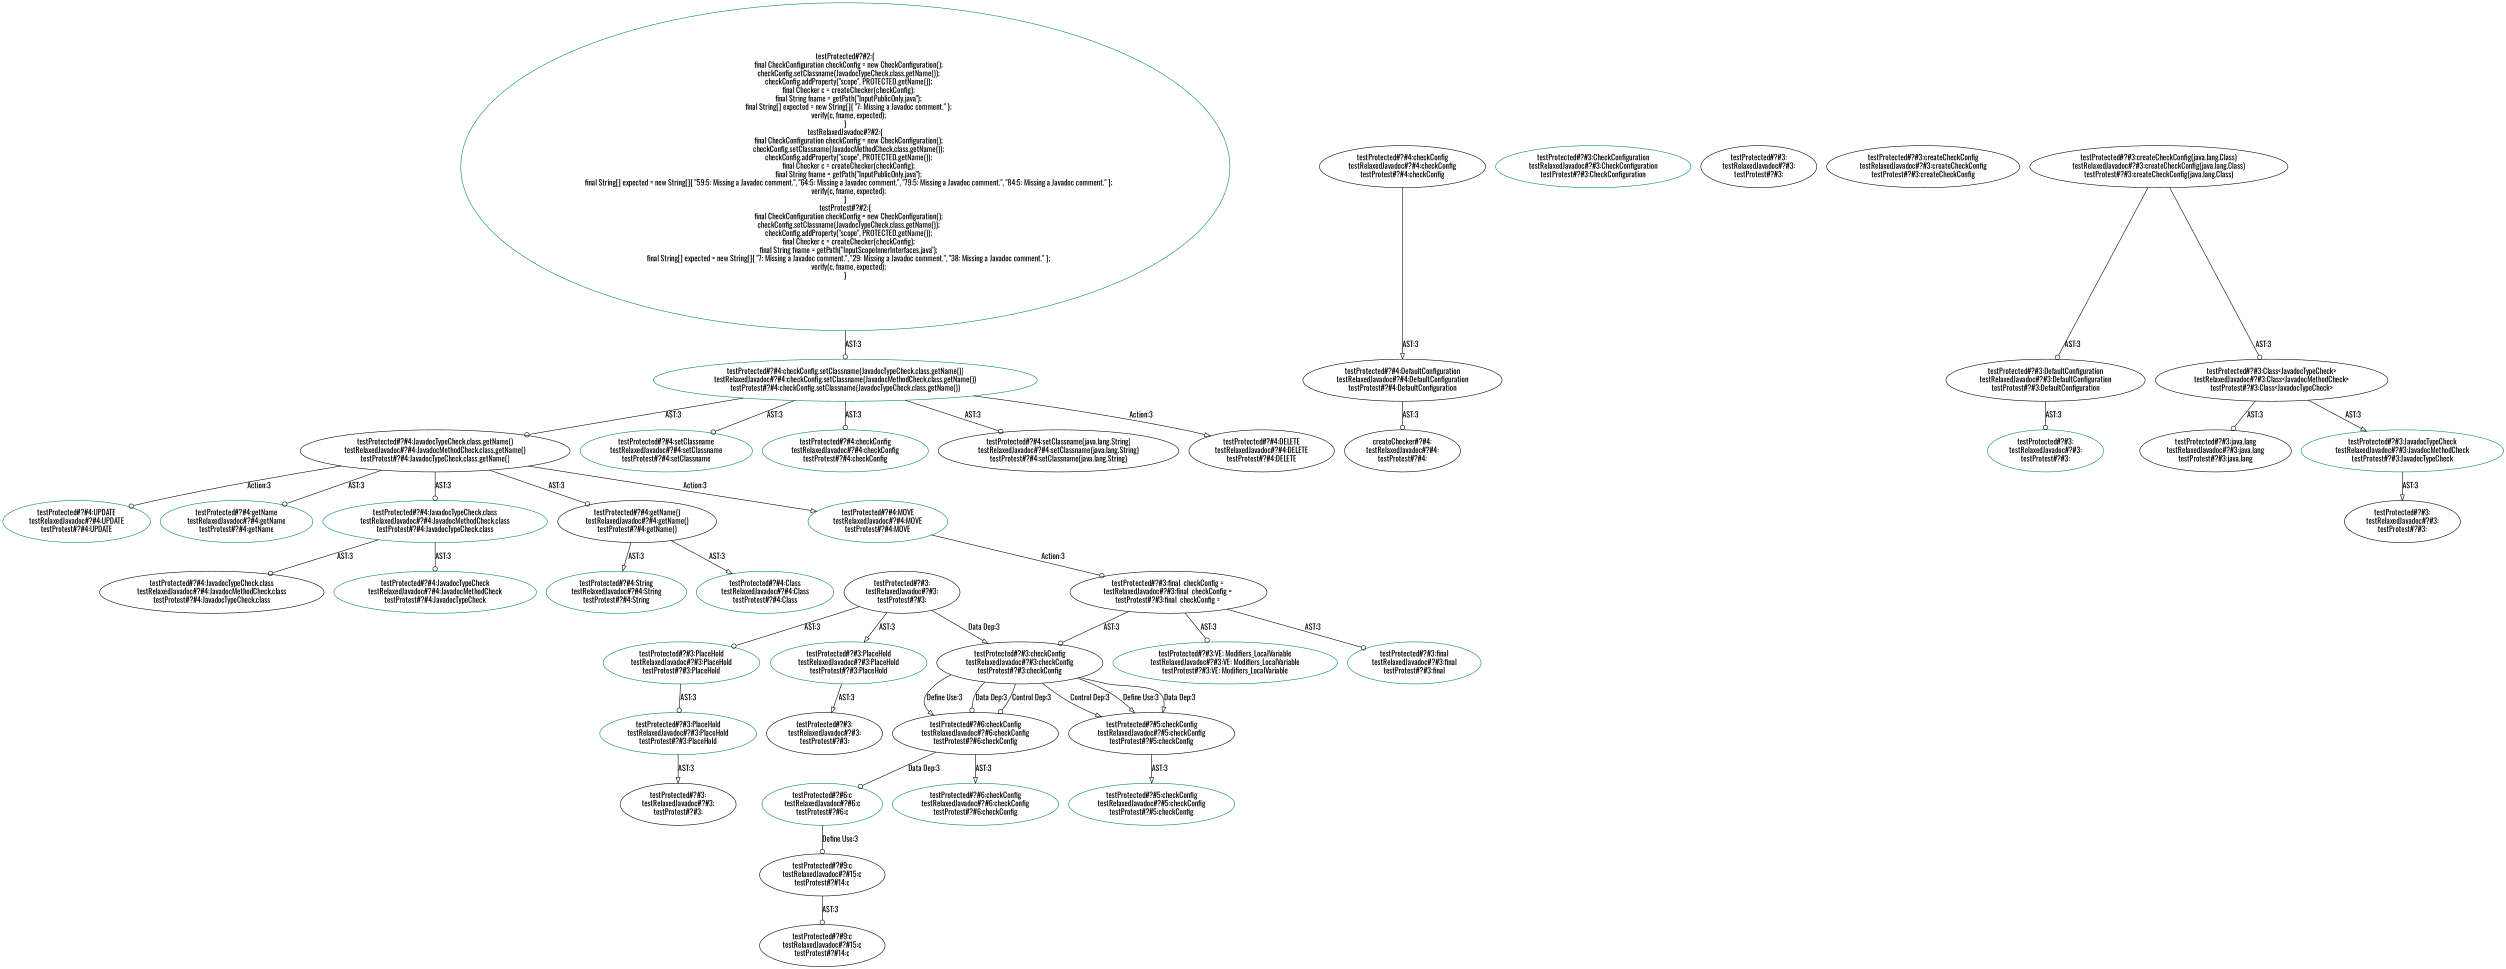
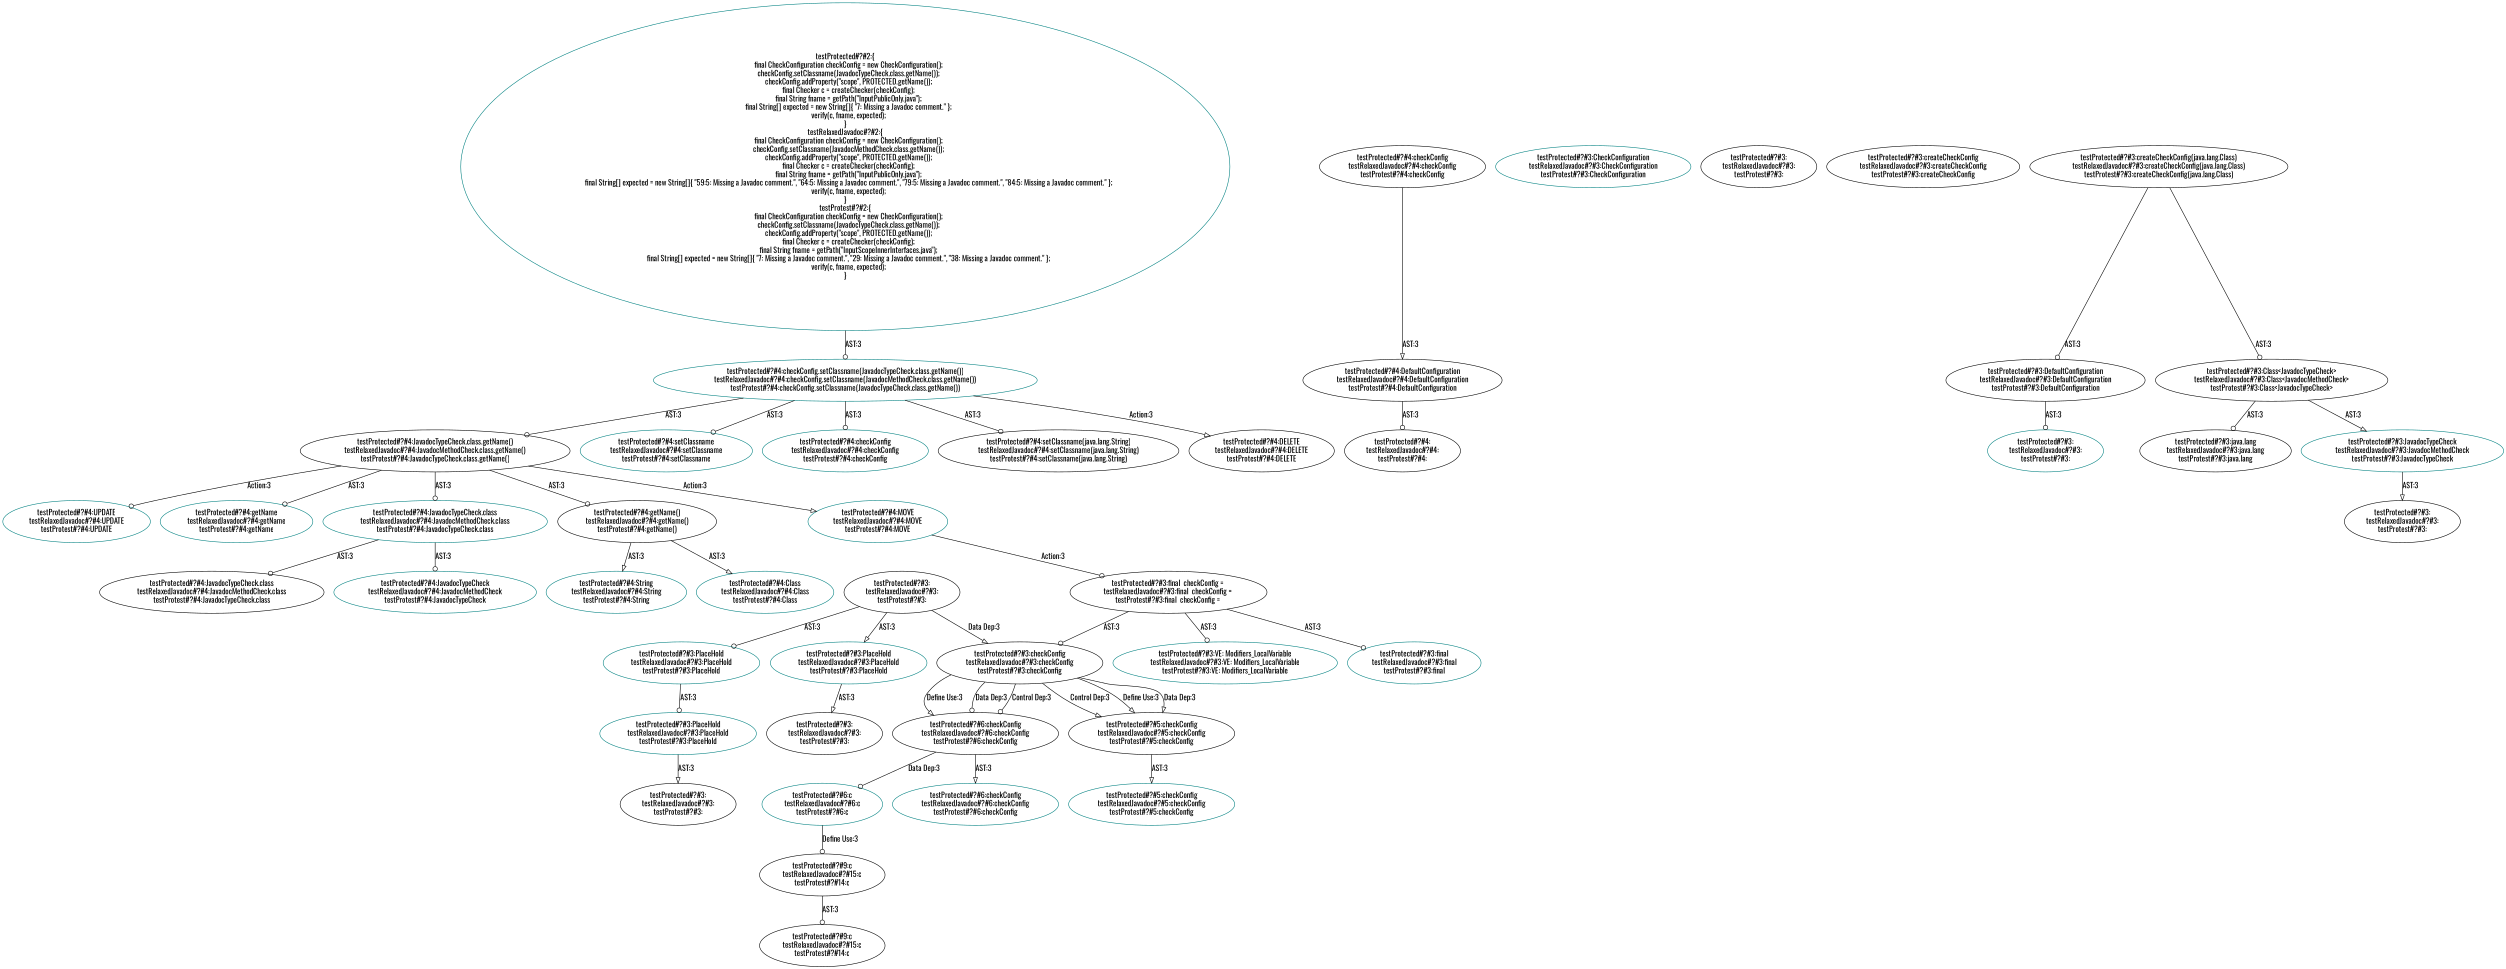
(1402, 451) -> (1402, 451)
